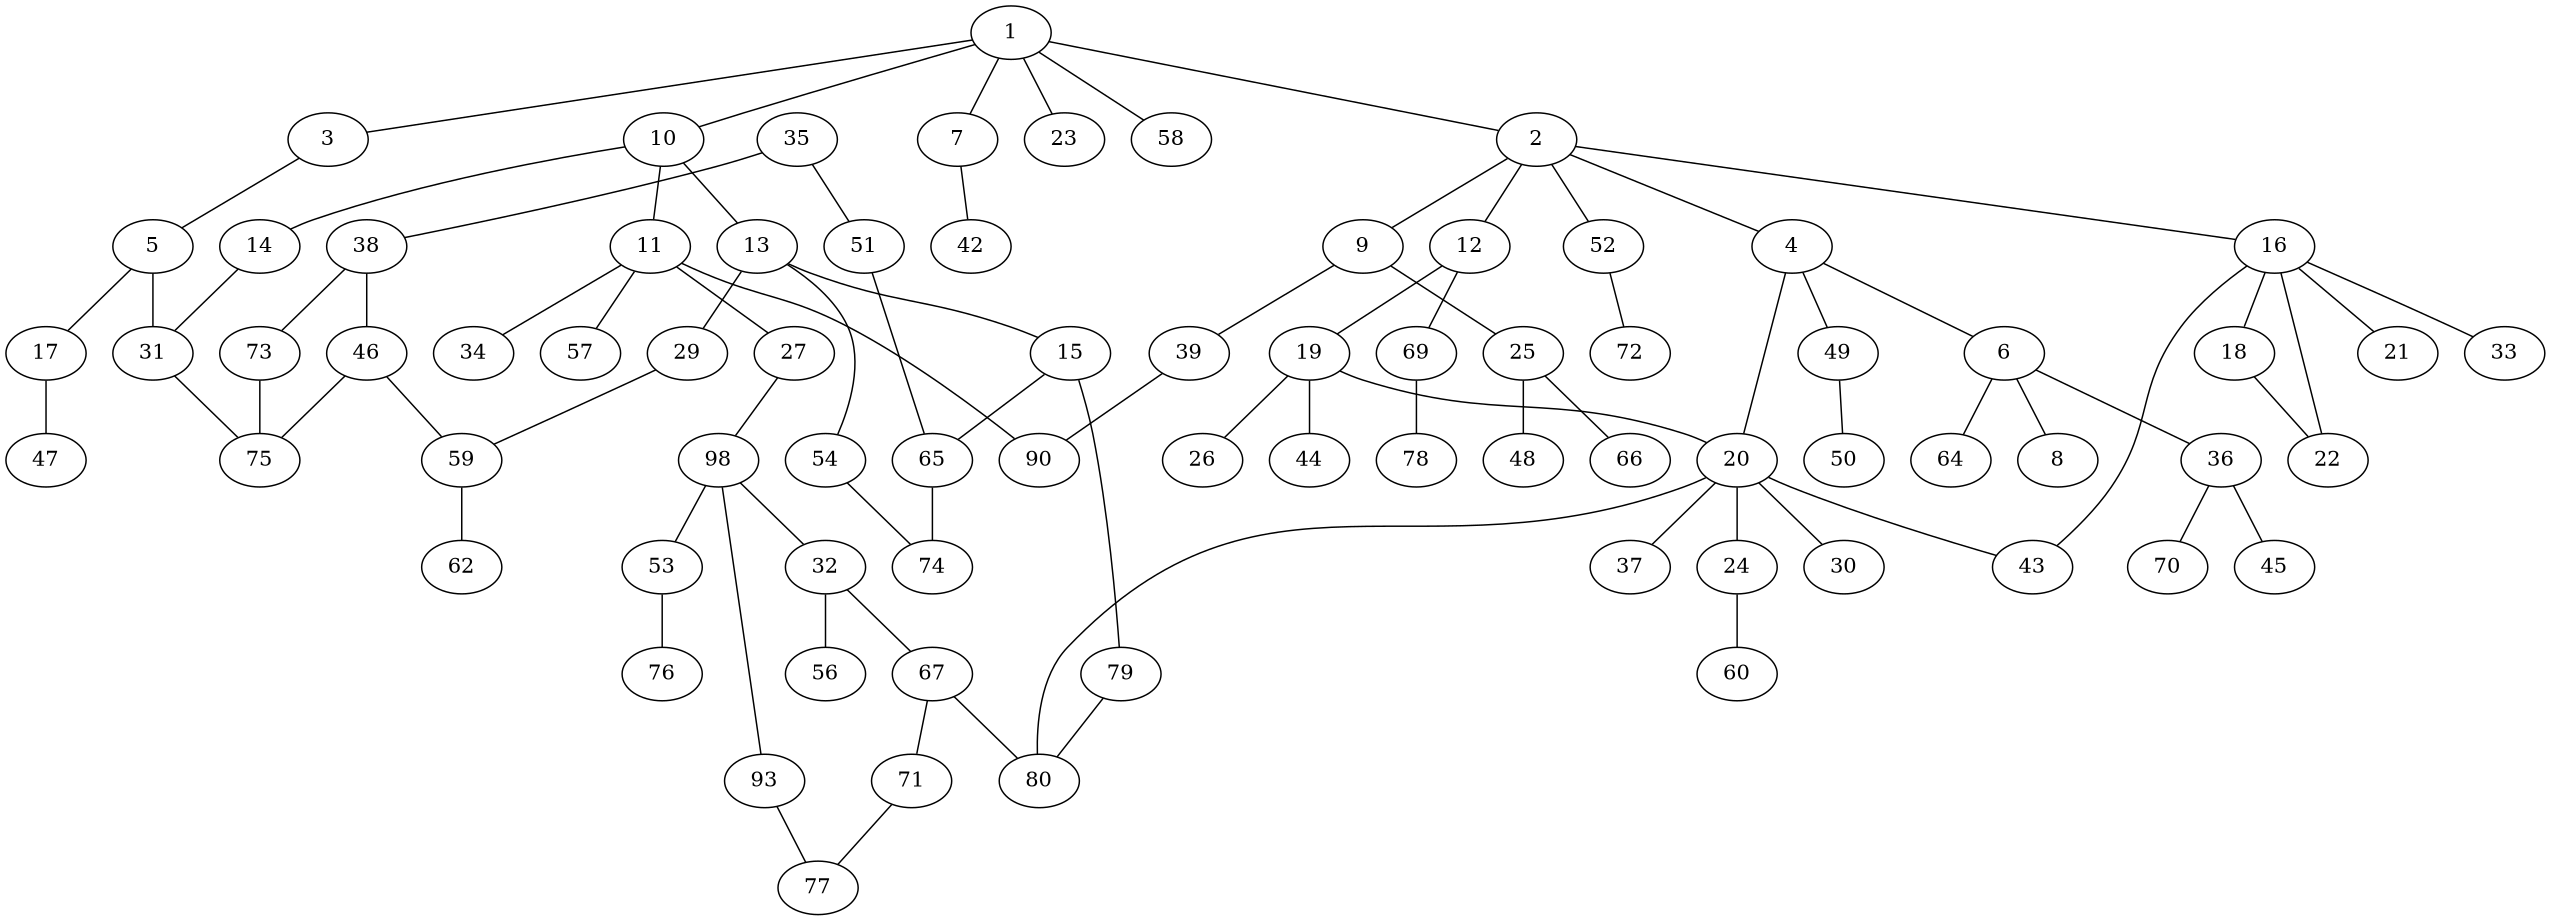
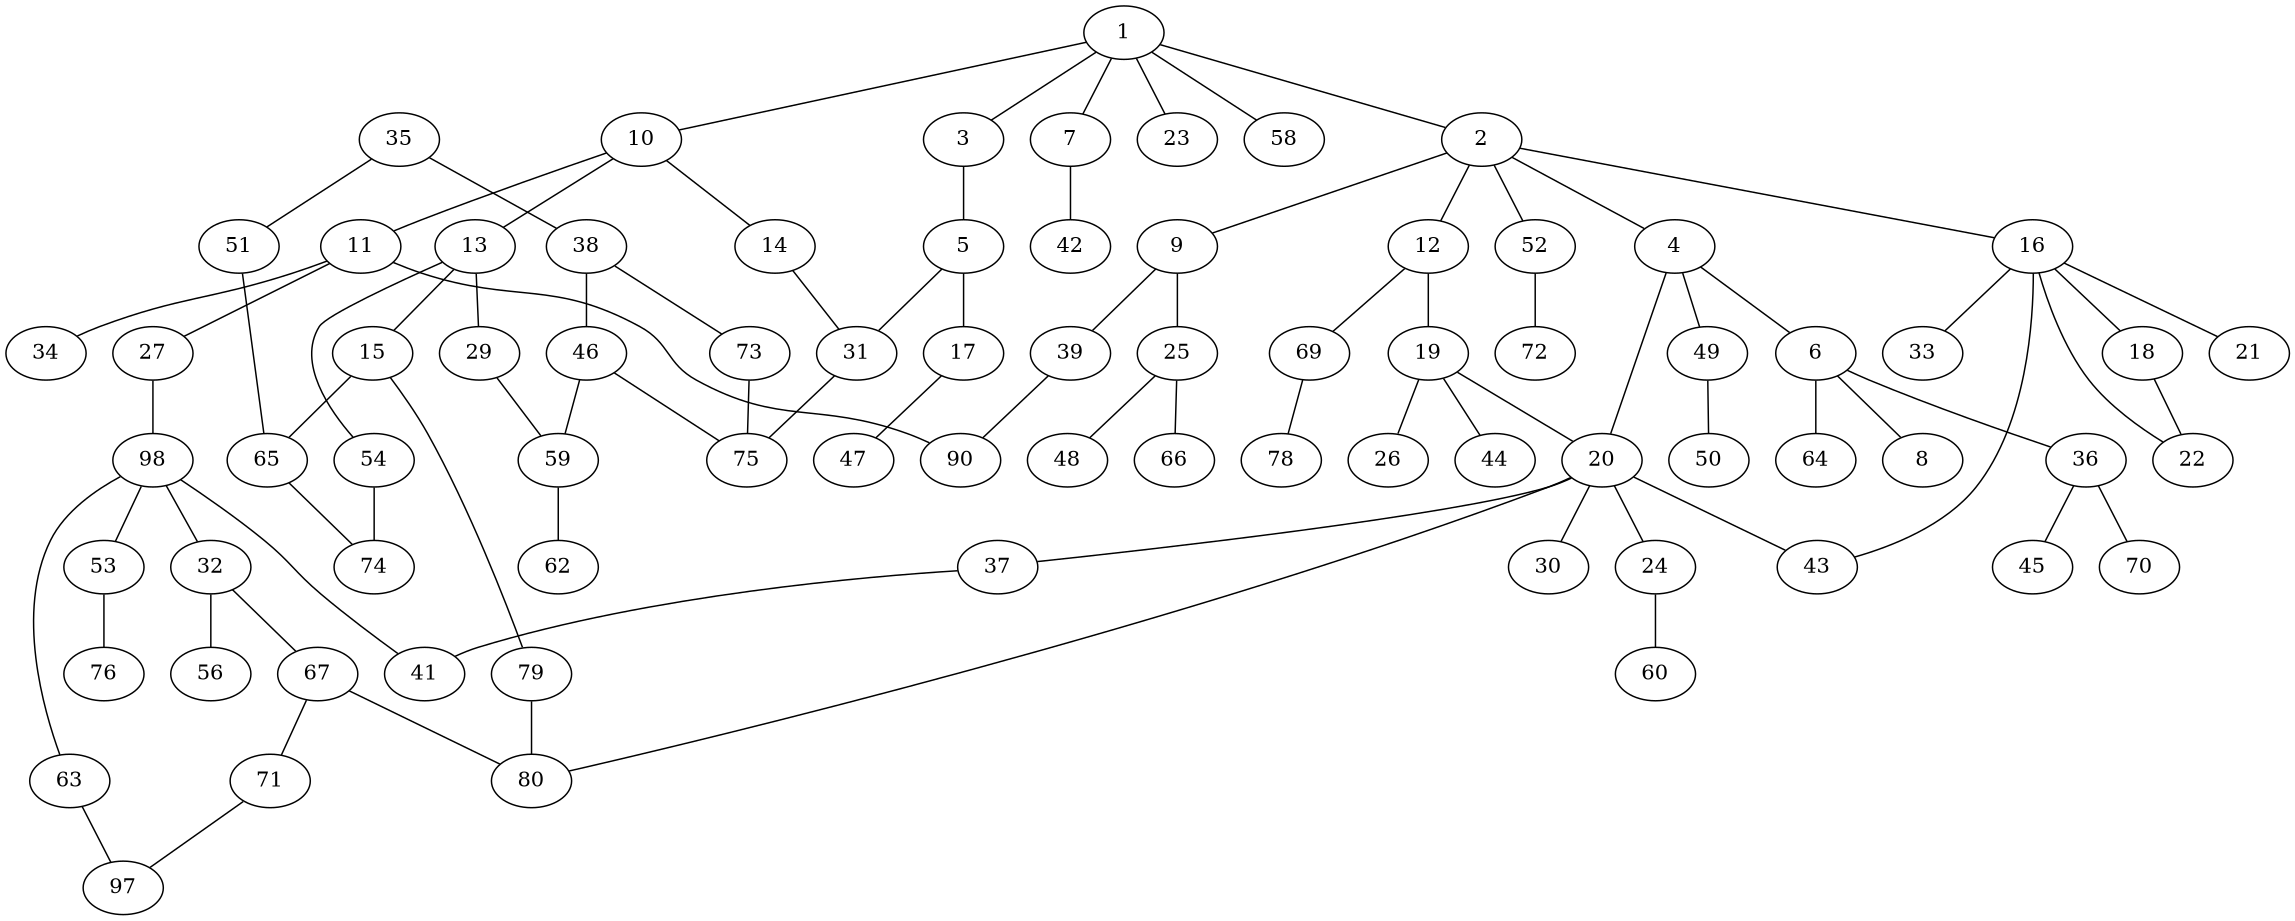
(581, 353) -> none
none -> (425, 674)
(765, 781) -> (70, 781)
(818, 888) -> (123, 888)
